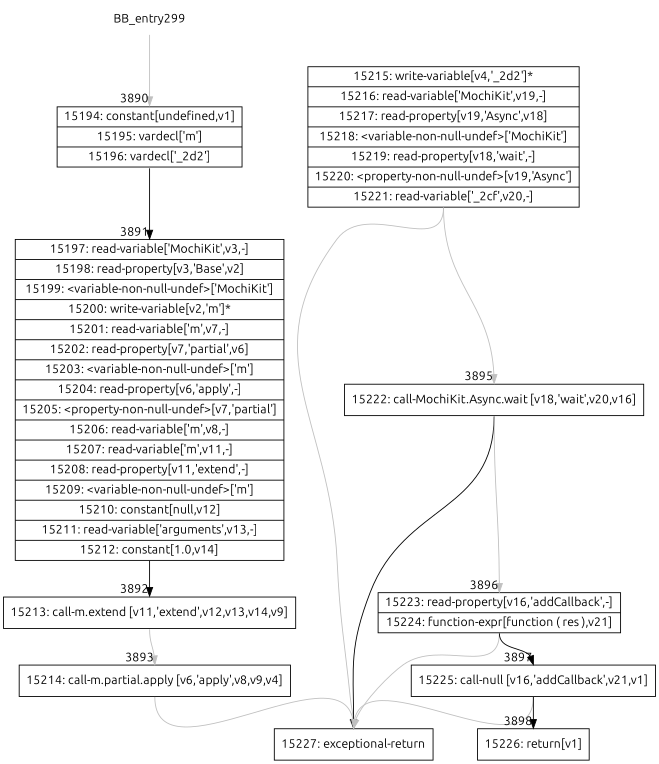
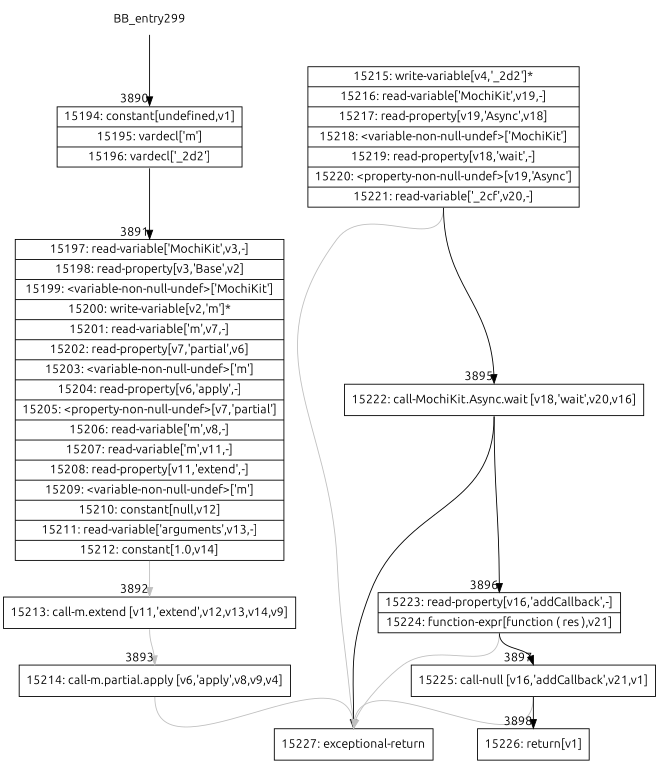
(150, 66) -> (150, 66)
(467, 292) -> (467, 292)
(496, 500) -> (496, 500)
(150, 574) -> (150, 574)
